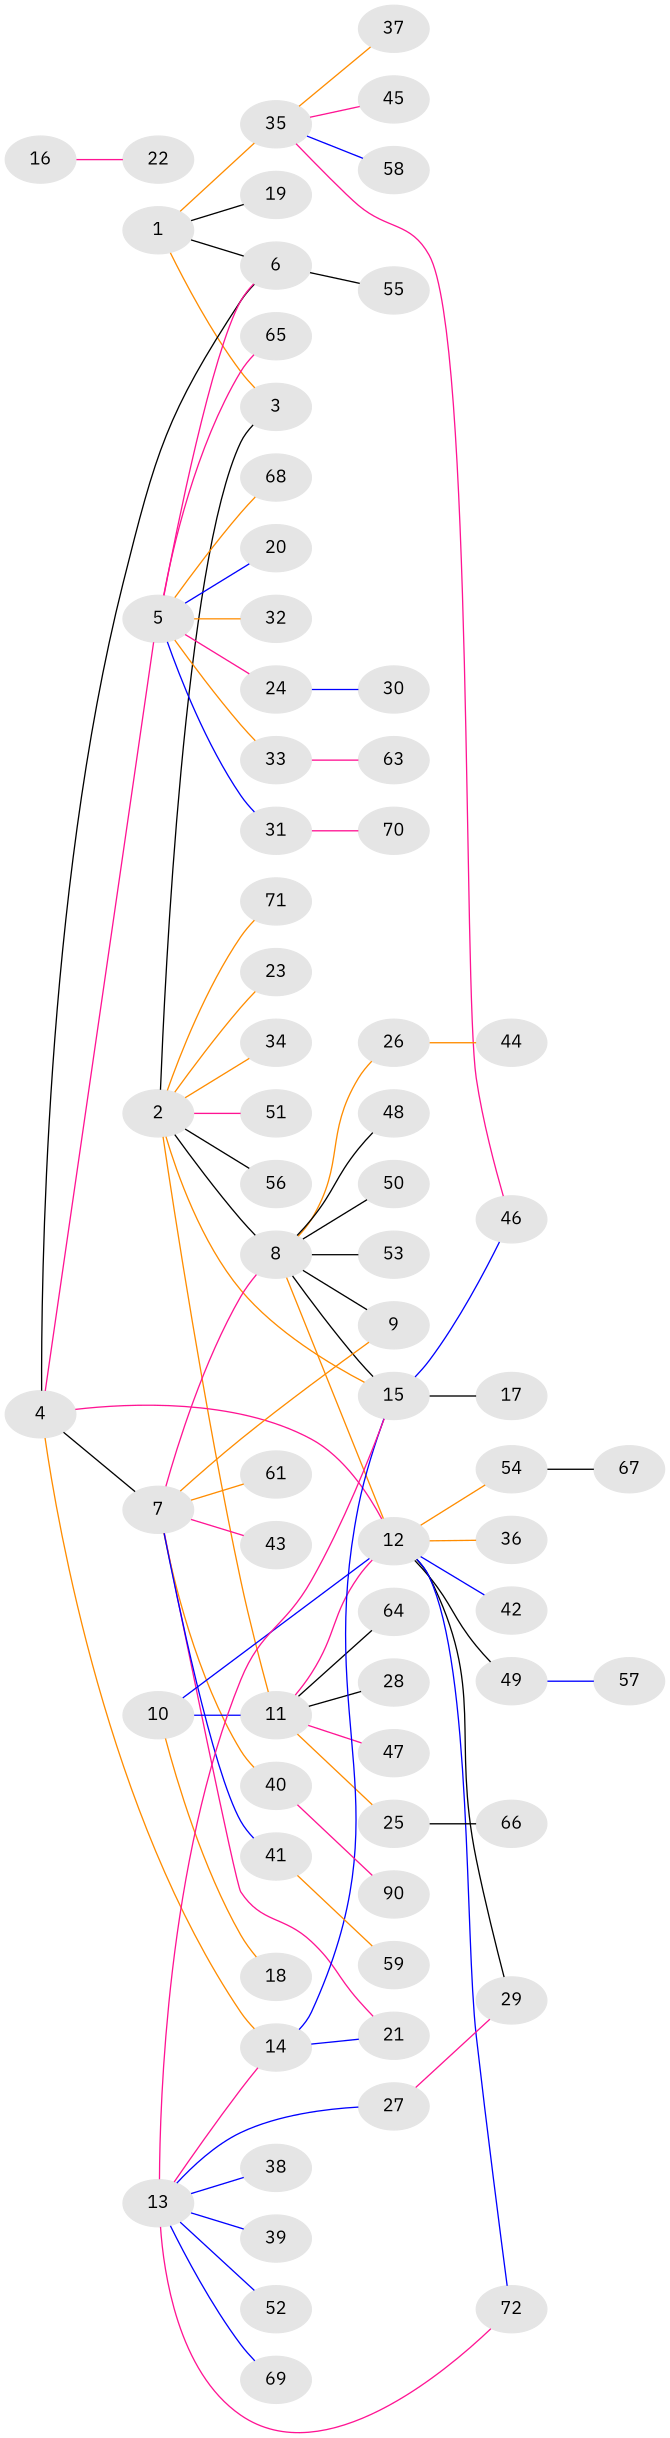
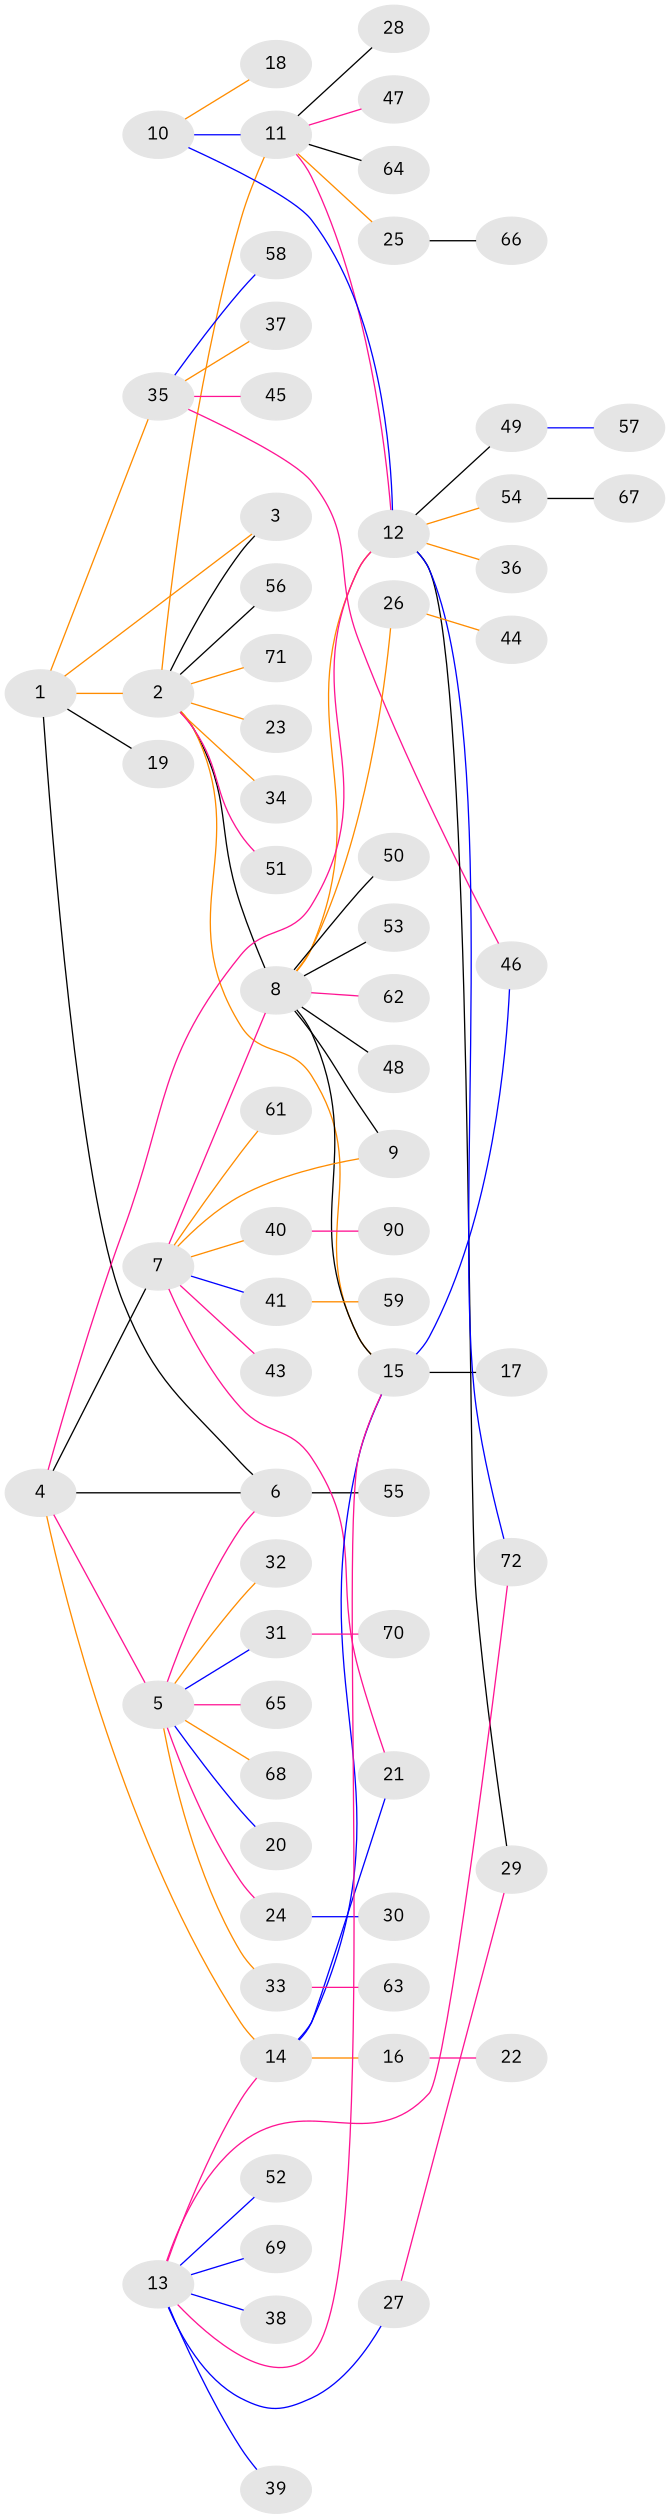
none -> (100, 693)
none -> (394, 998)
(512, 1611) -> none
none -> (335, 2058)
